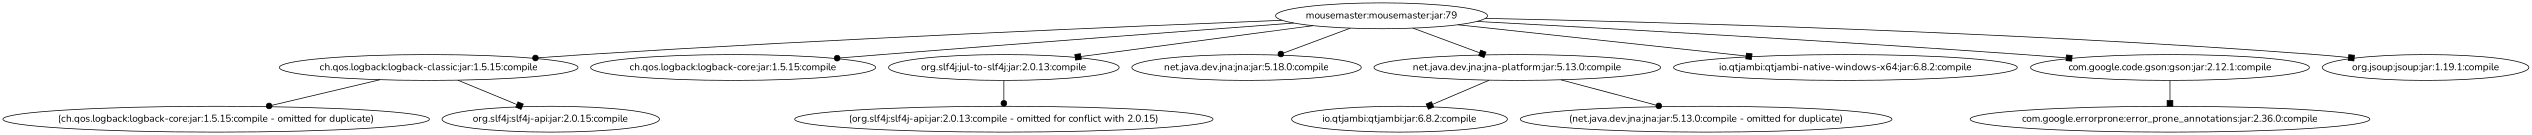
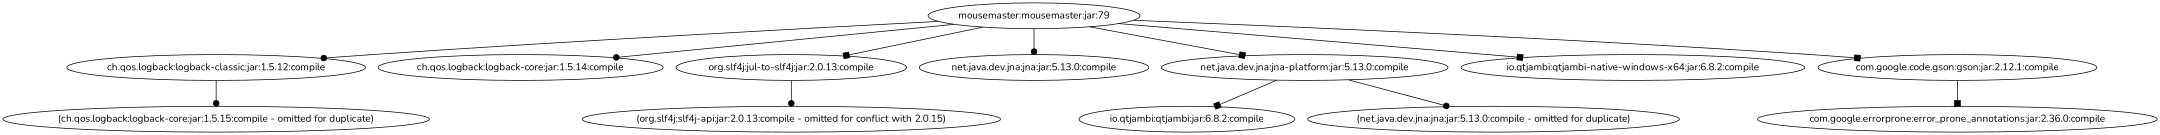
(429, 67) -> (216, 67)
(733, 67) -> (521, 67)
(1247, 67) -> (1034, 67)
(2426, 67) -> none
(551, 119) -> none
